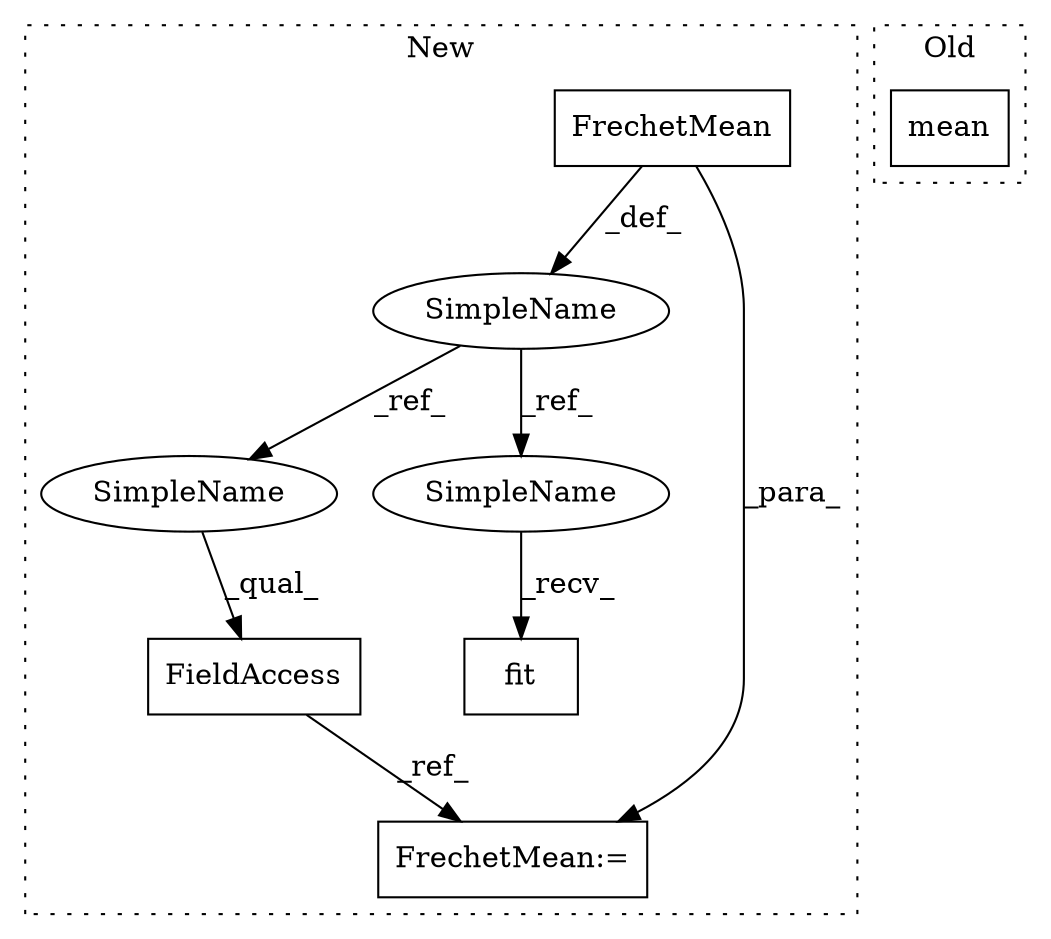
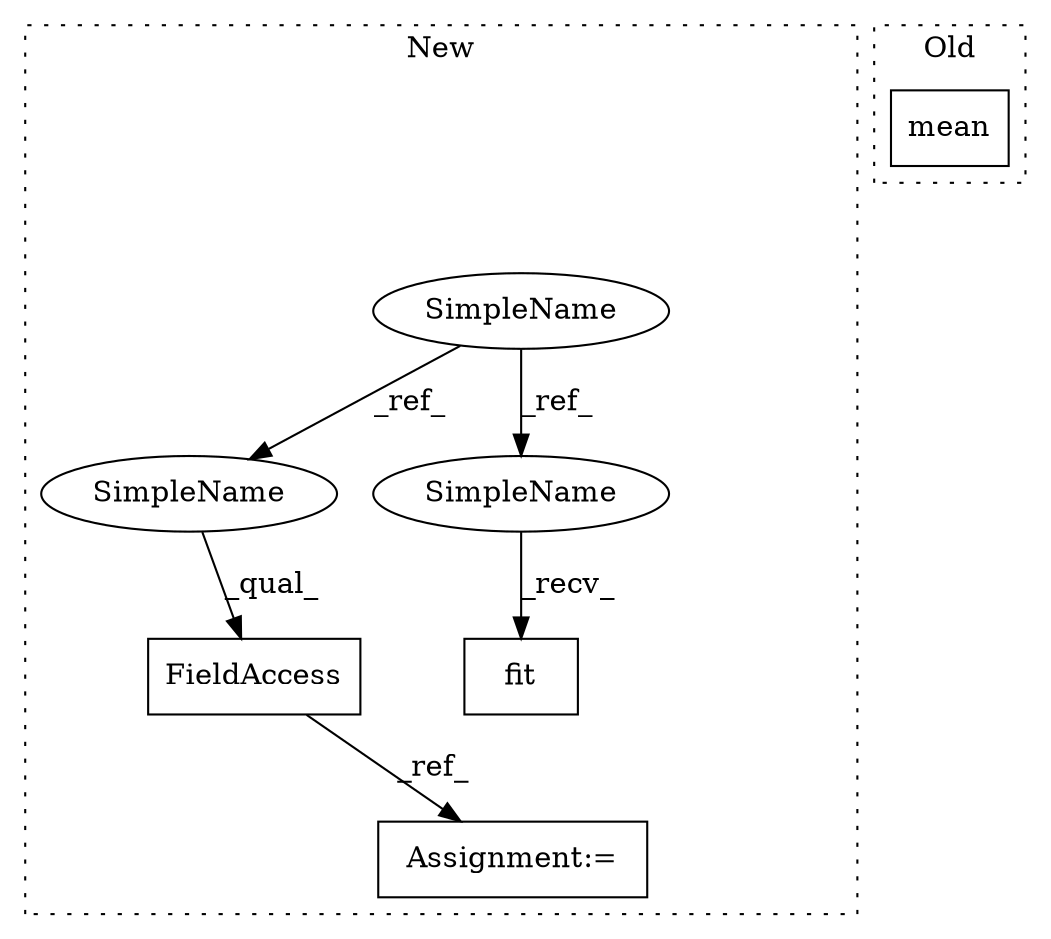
(672, 128) -> none
(513, 859) -> (513, 859)
